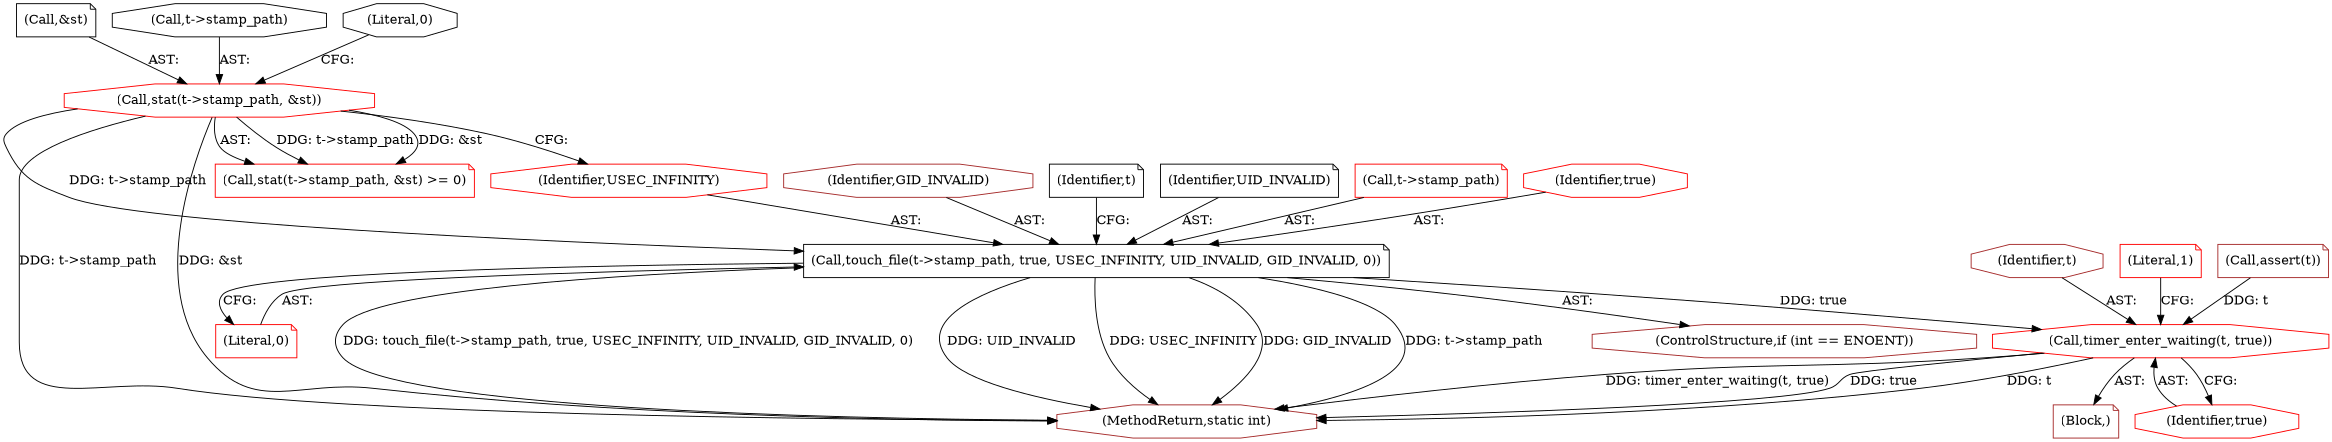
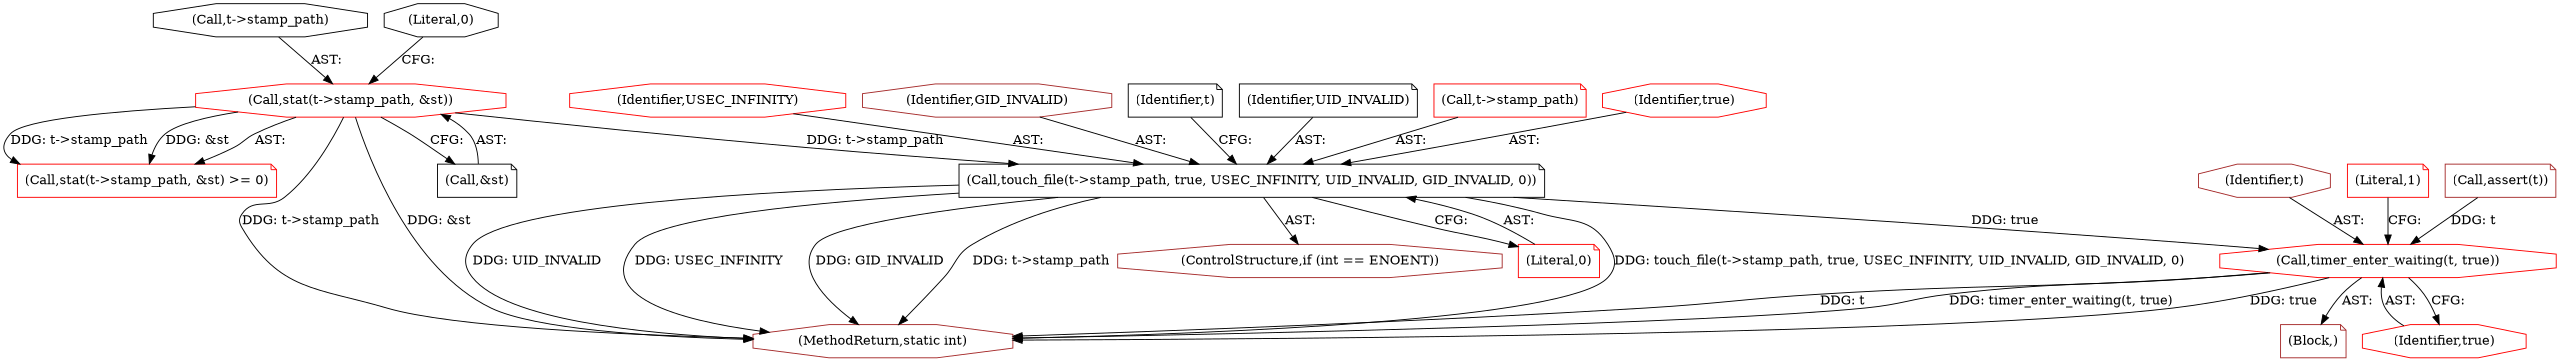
(461, 129) -> (415, 137)
